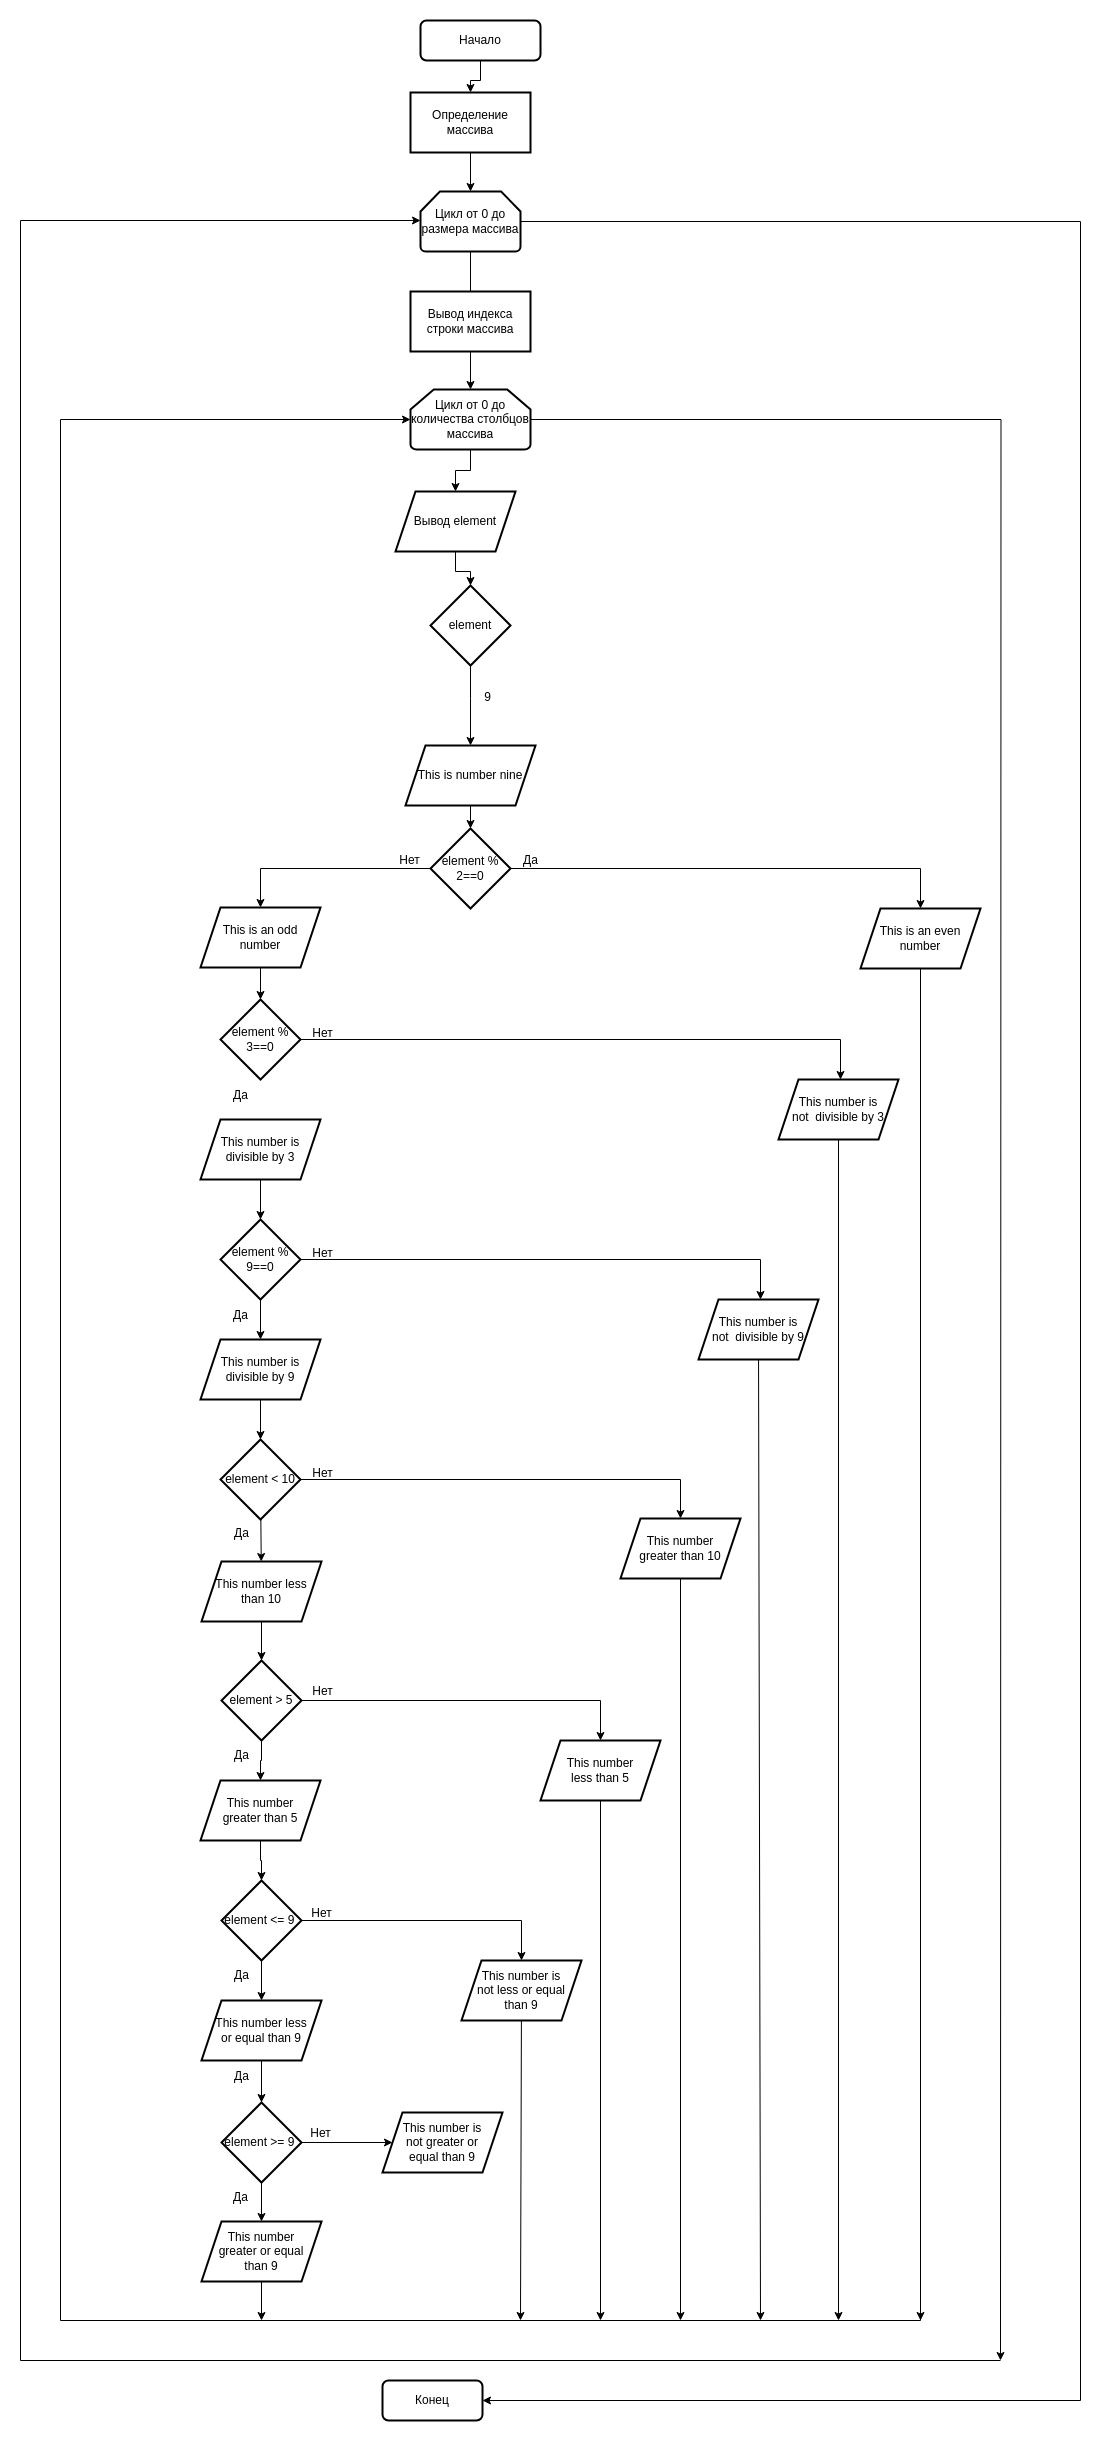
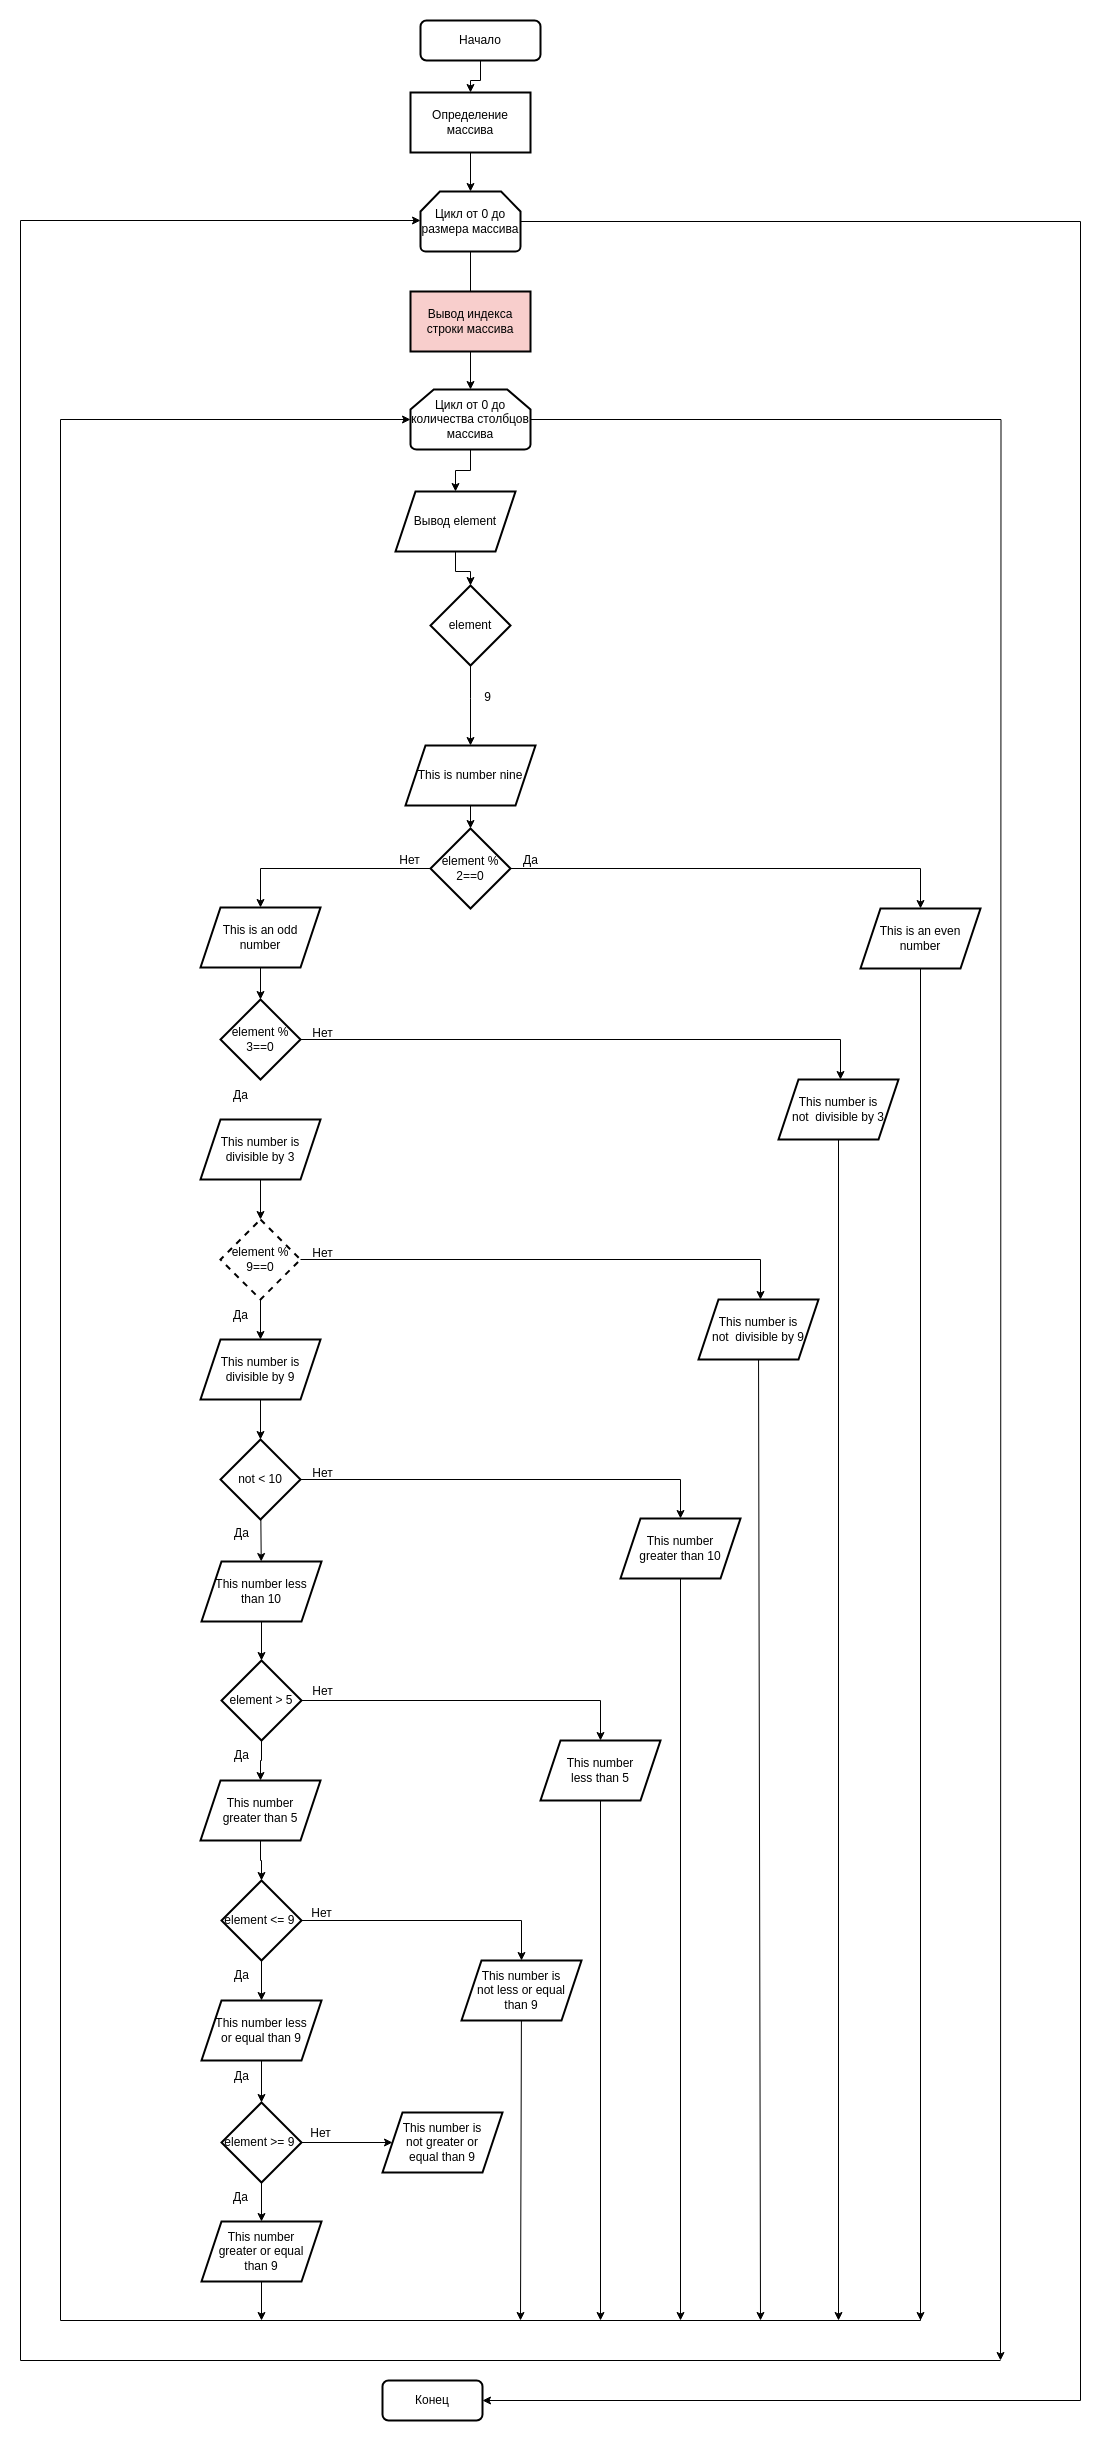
(471, 322) -> (471, 322)
(261, 1260) -> (261, 1260)
(261, 1480) -> (261, 1480)
